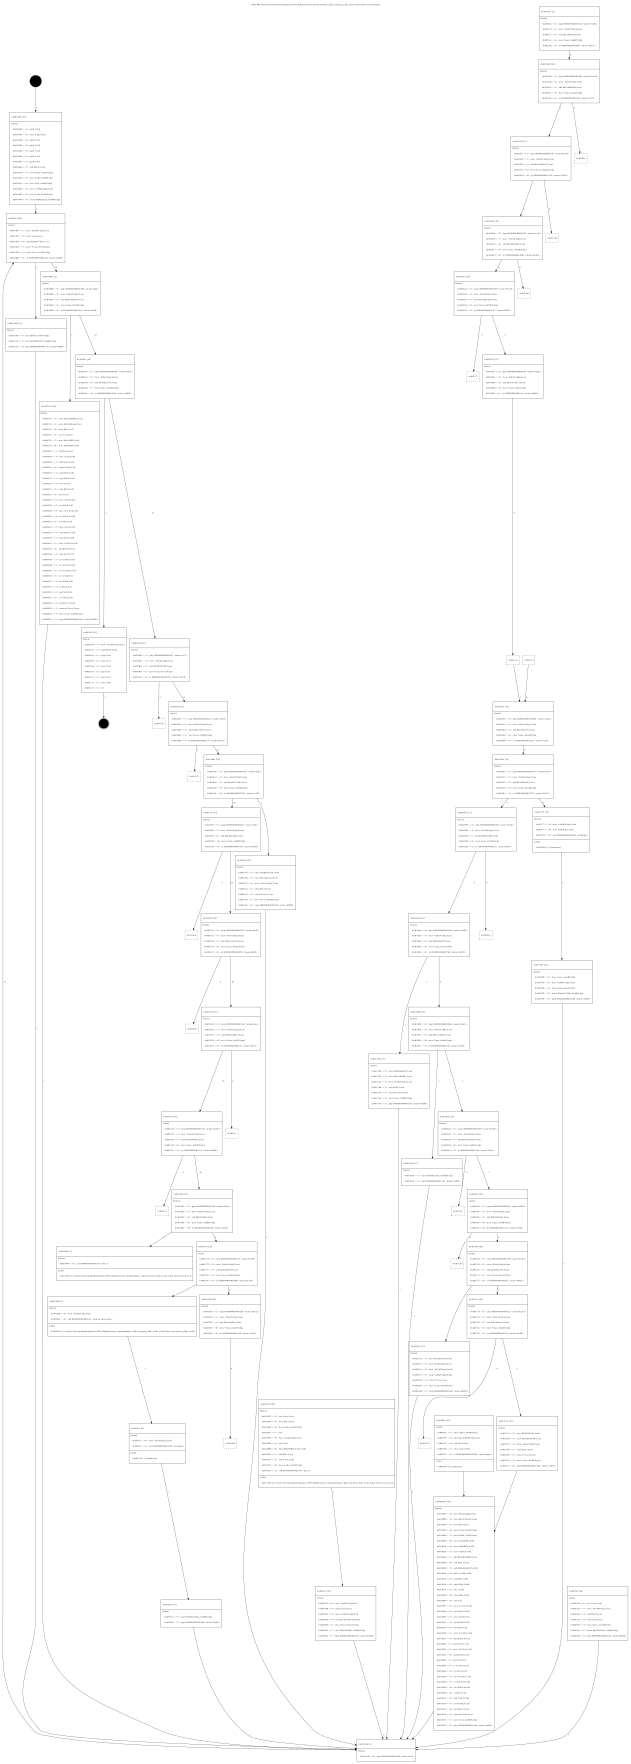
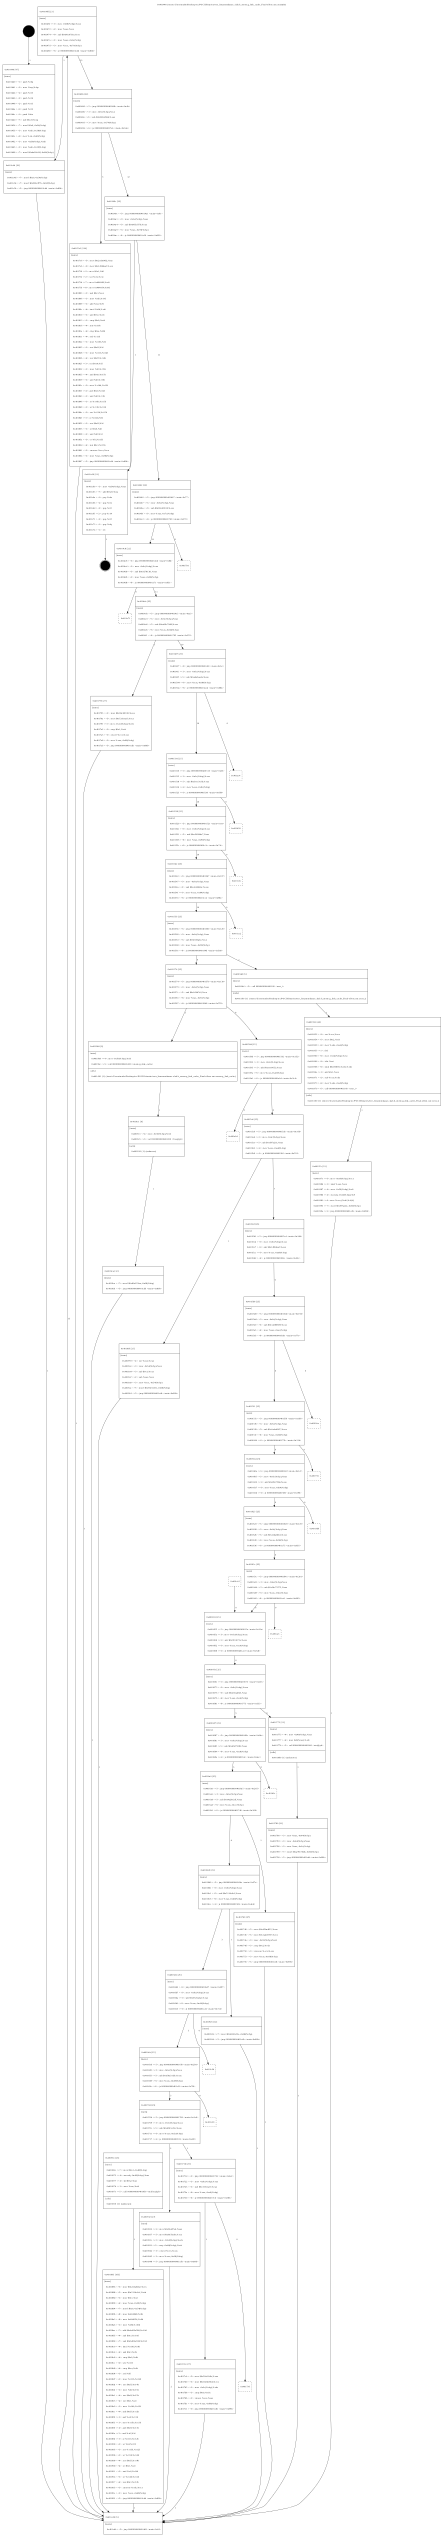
(36, 208) -> none
(473, 376) -> none
(517, 682) -> (255, 1607)
none -> (322, 1010)
none -> (273, 1136)
(506, 1500) -> (194, 2469)
